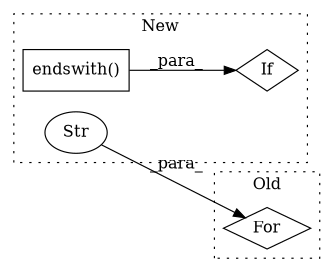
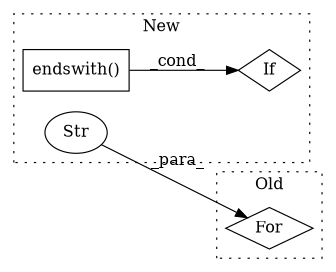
(176, 62) -> (178, 62)
